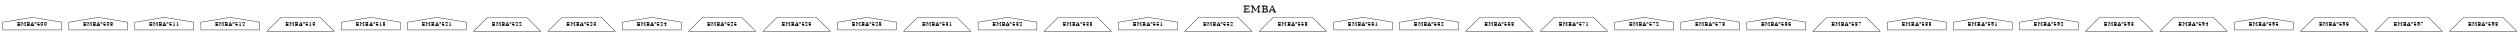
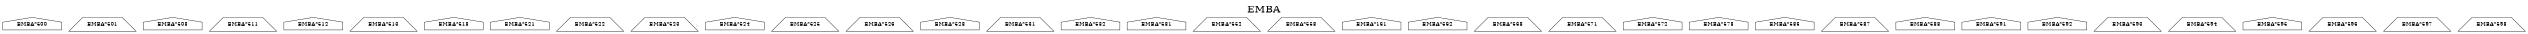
none -> (102, 24)
(164, 24) -> (243, 24)
(1078, 24) -> none
(1148, 24) -> (1157, 24)
(1363, 24) -> (1372, 24)
